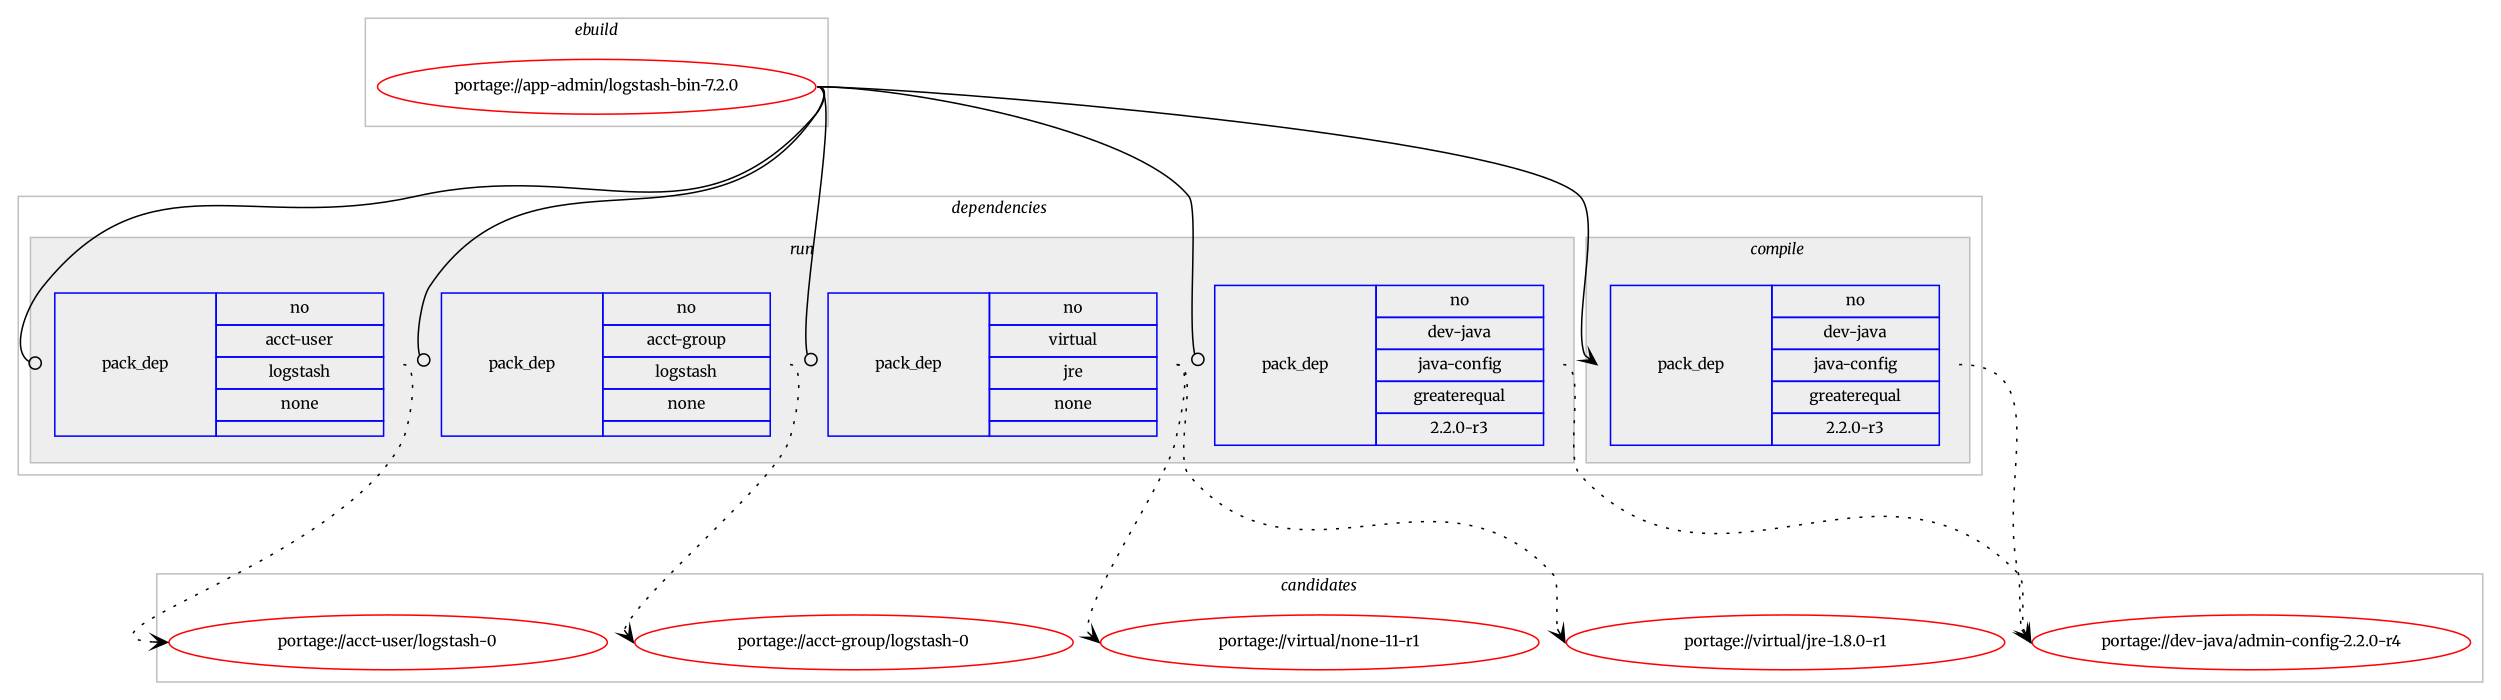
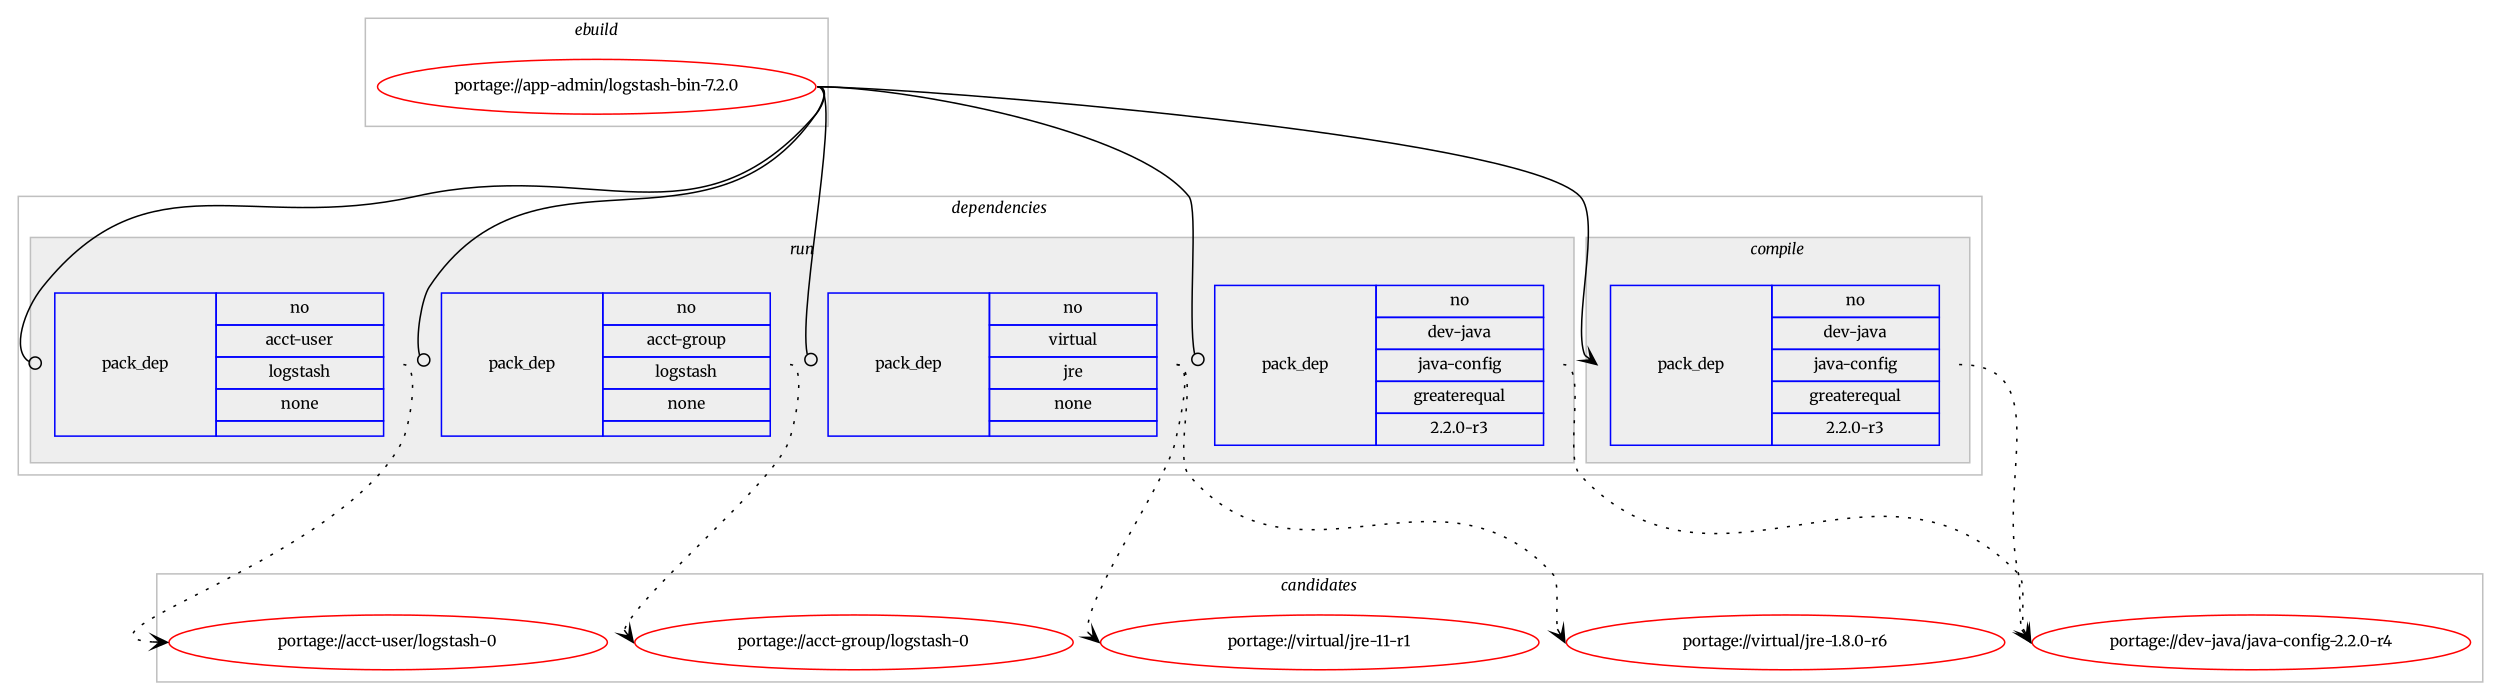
(1320, 642) -> (1320, 642)
(1786, 642) -> (1786, 642)
(2251, 642) -> (2251, 642)
